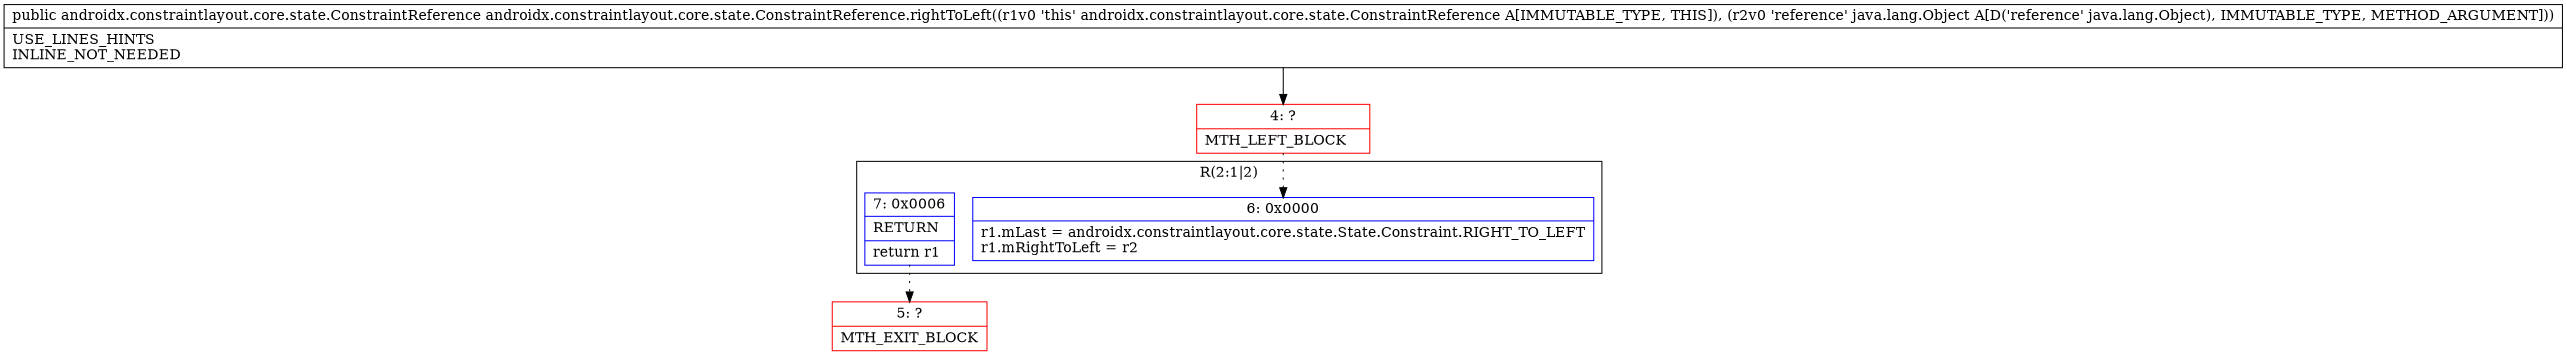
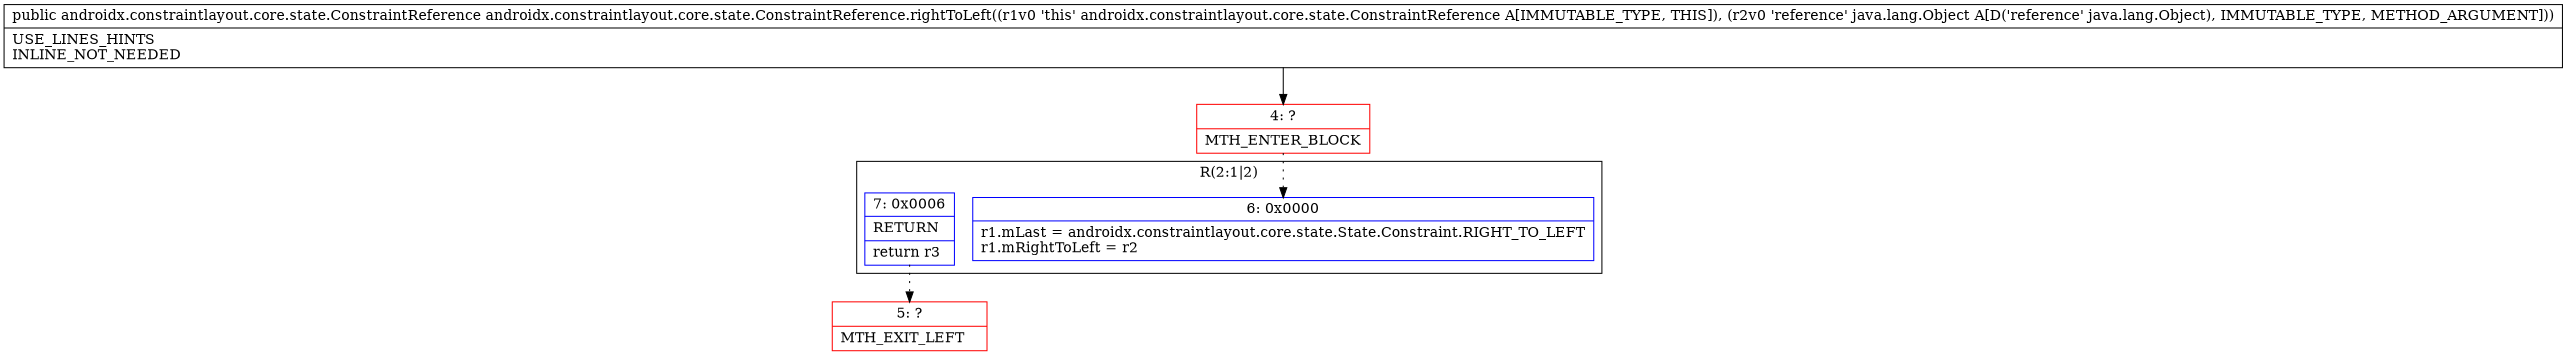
(1276, 140) -> (1283, 140)
(907, 252) -> (907, 252)
(910, 338) -> (903, 338)
